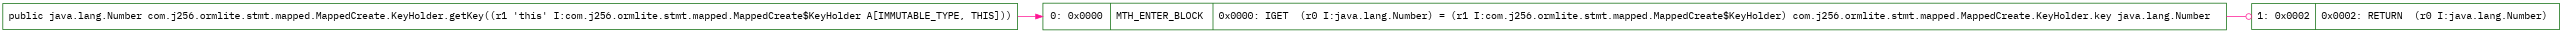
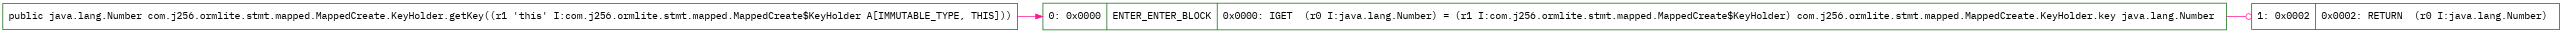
(1160, 16) -> (1162, 16)
